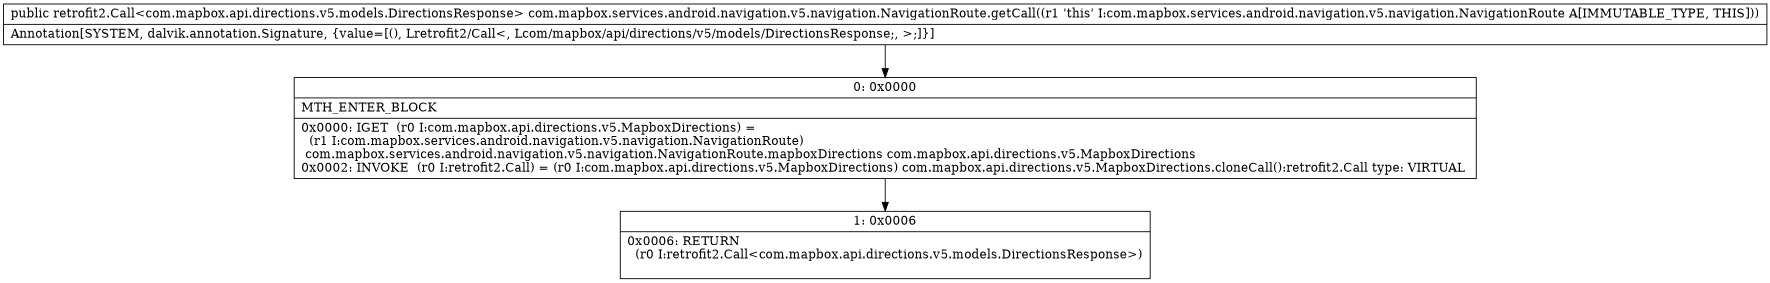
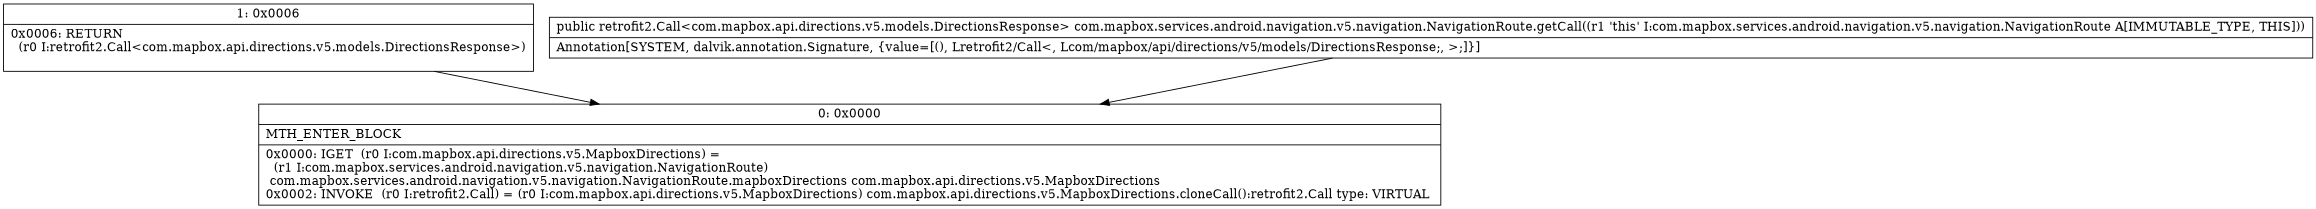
(885, 190) -> (512, 87)
